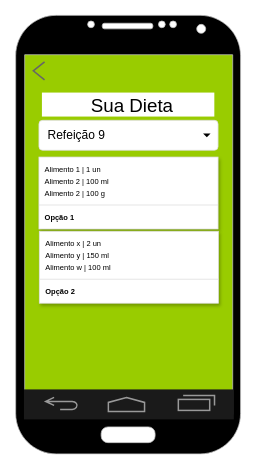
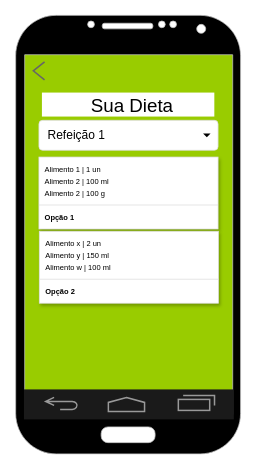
(78, 135) -> (78, 135)
